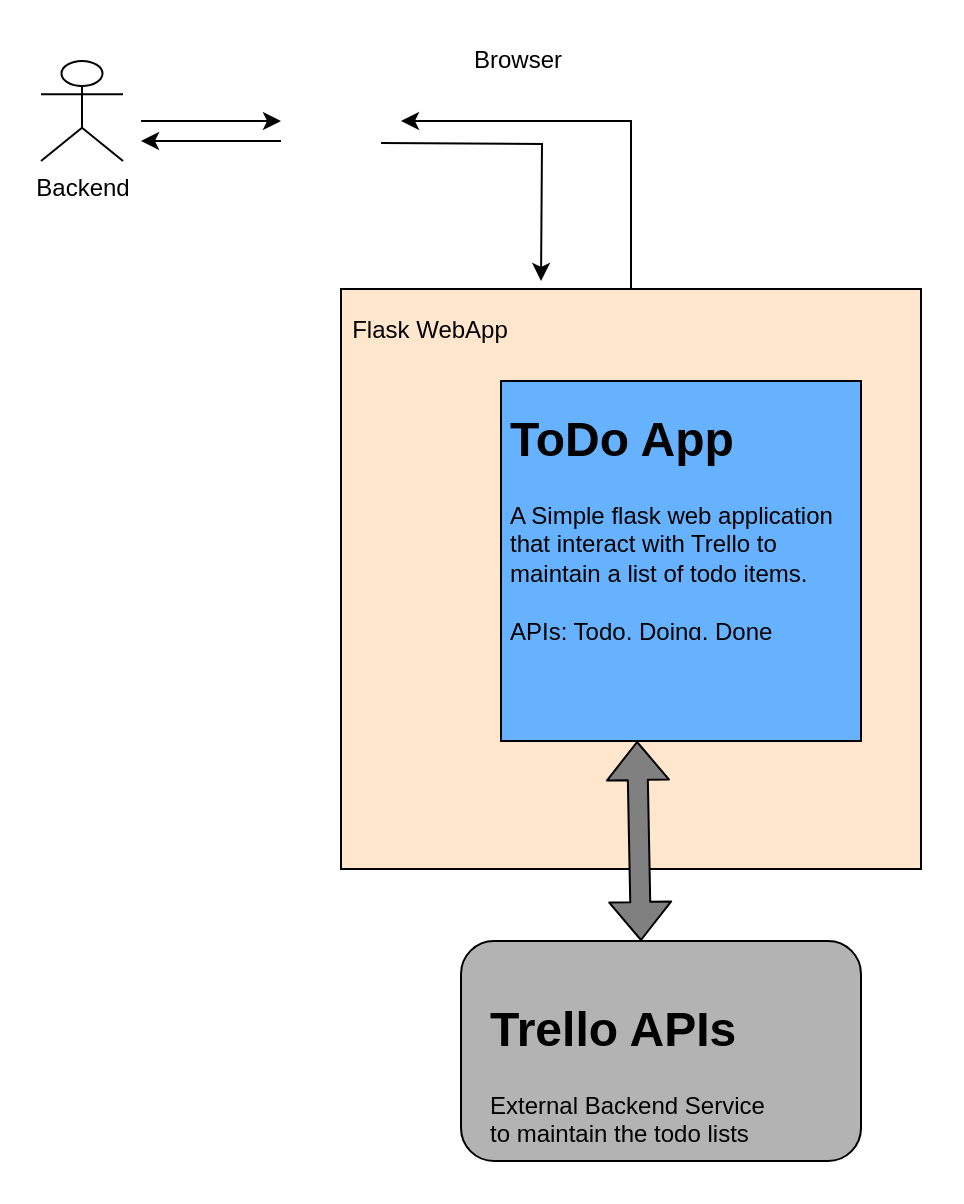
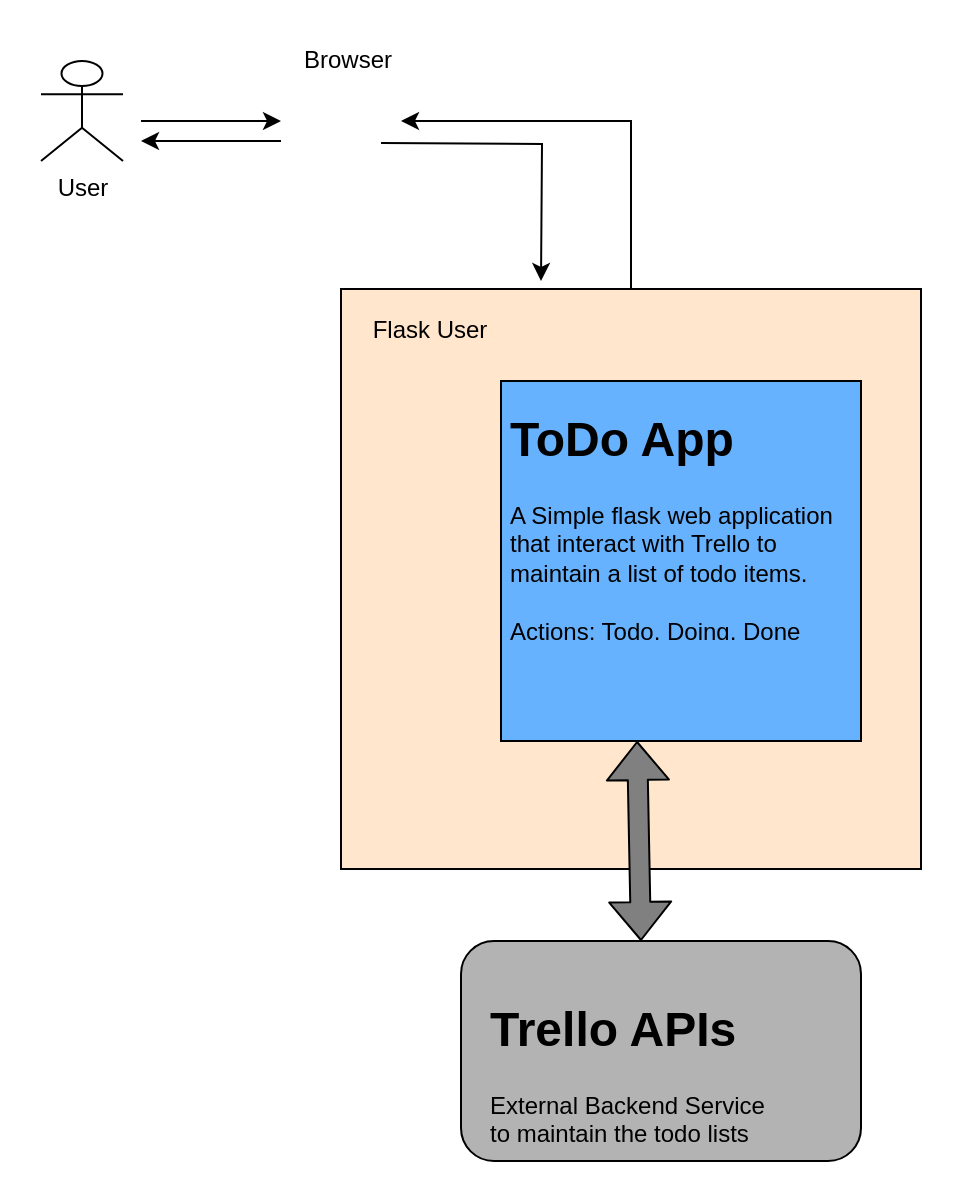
(519, 61) -> (349, 61)
(84, 189) -> (84, 189)
(431, 331) -> (431, 331)
(693, 453) -> (693, 453)
